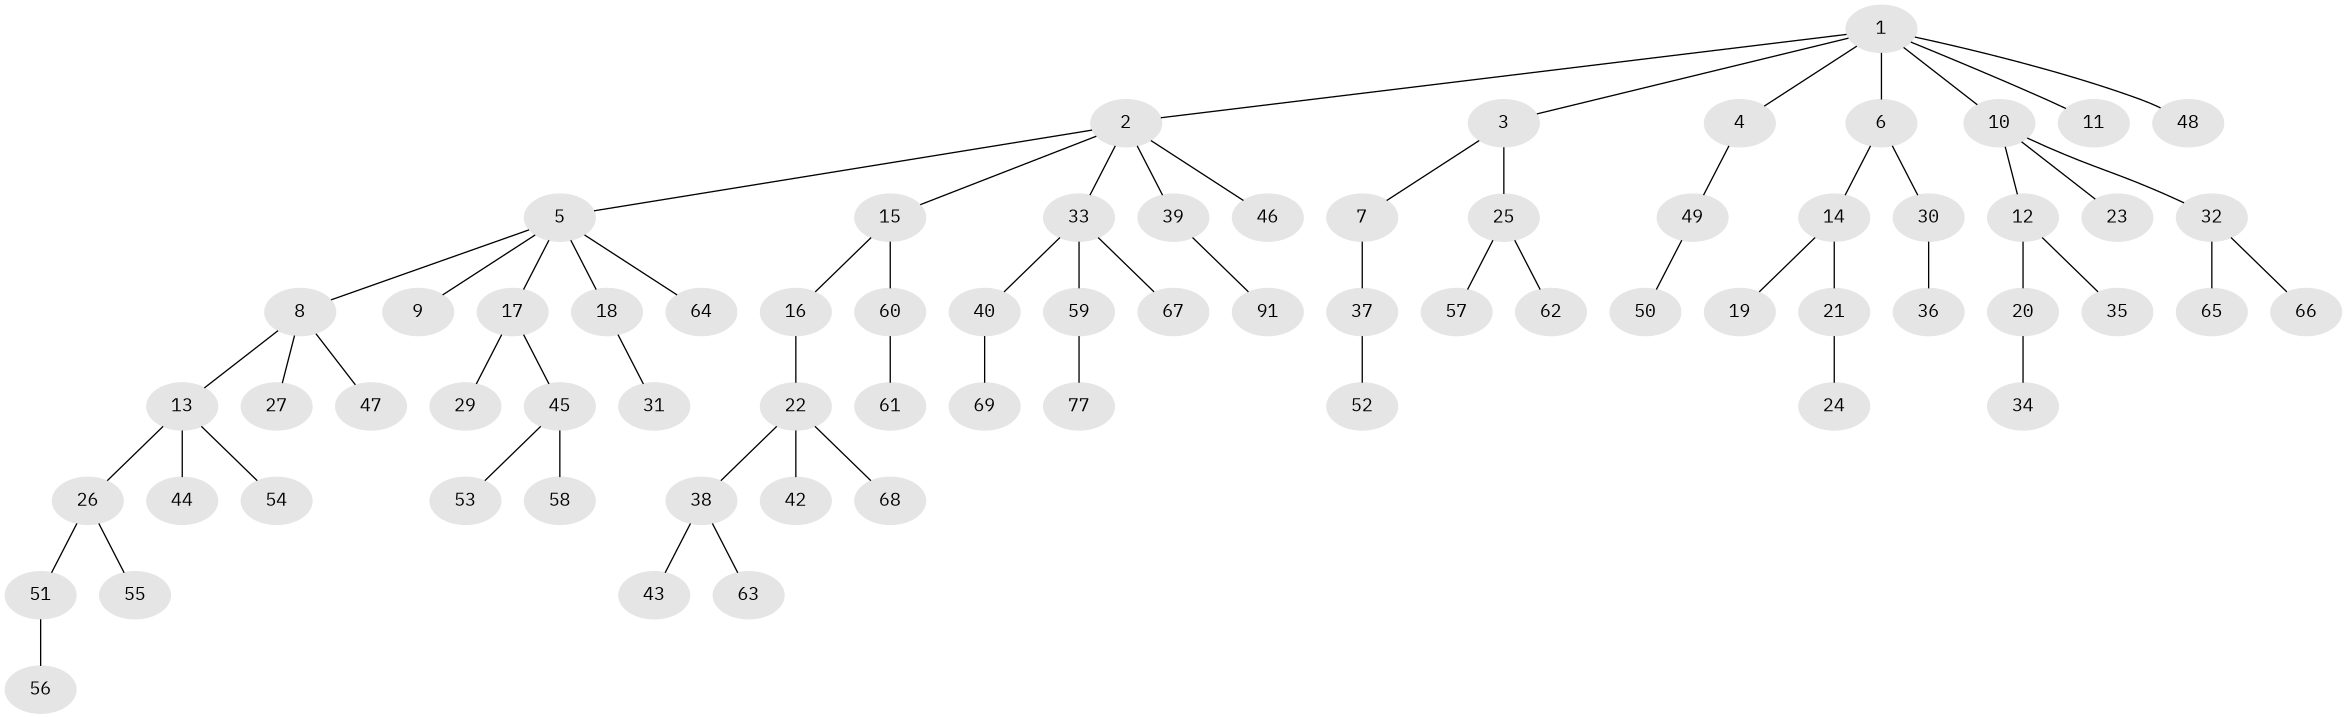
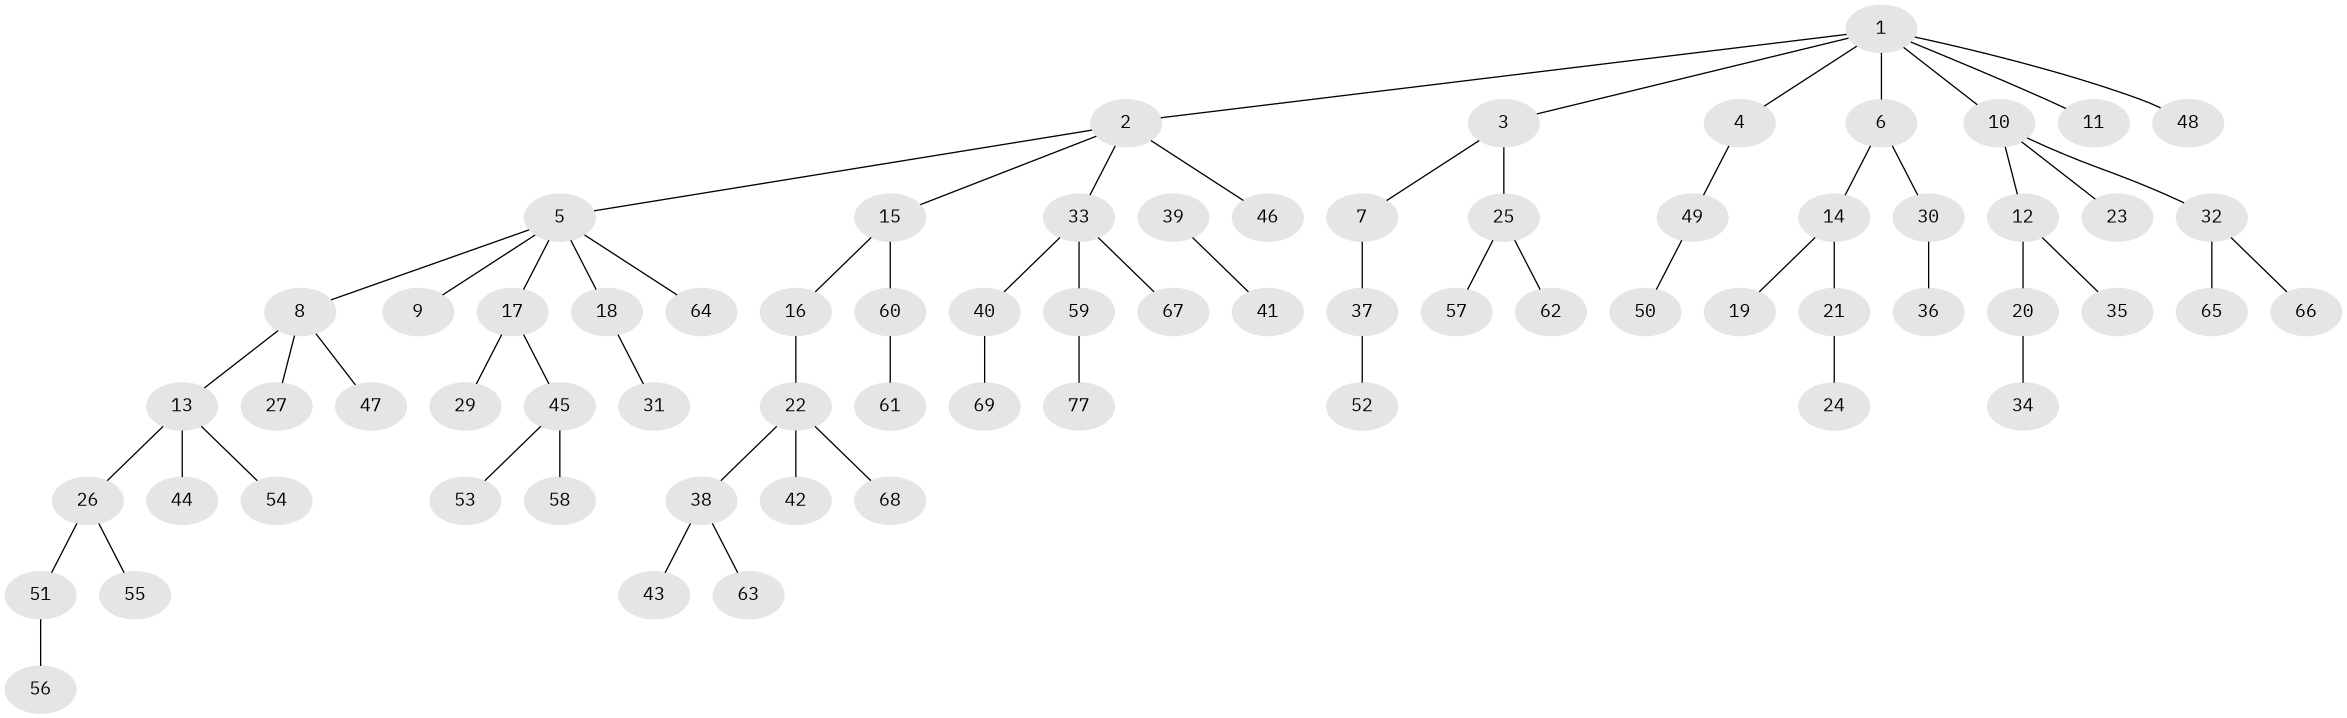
(1150, 171) -> none
(1268, 312) -> (1268, 312)
